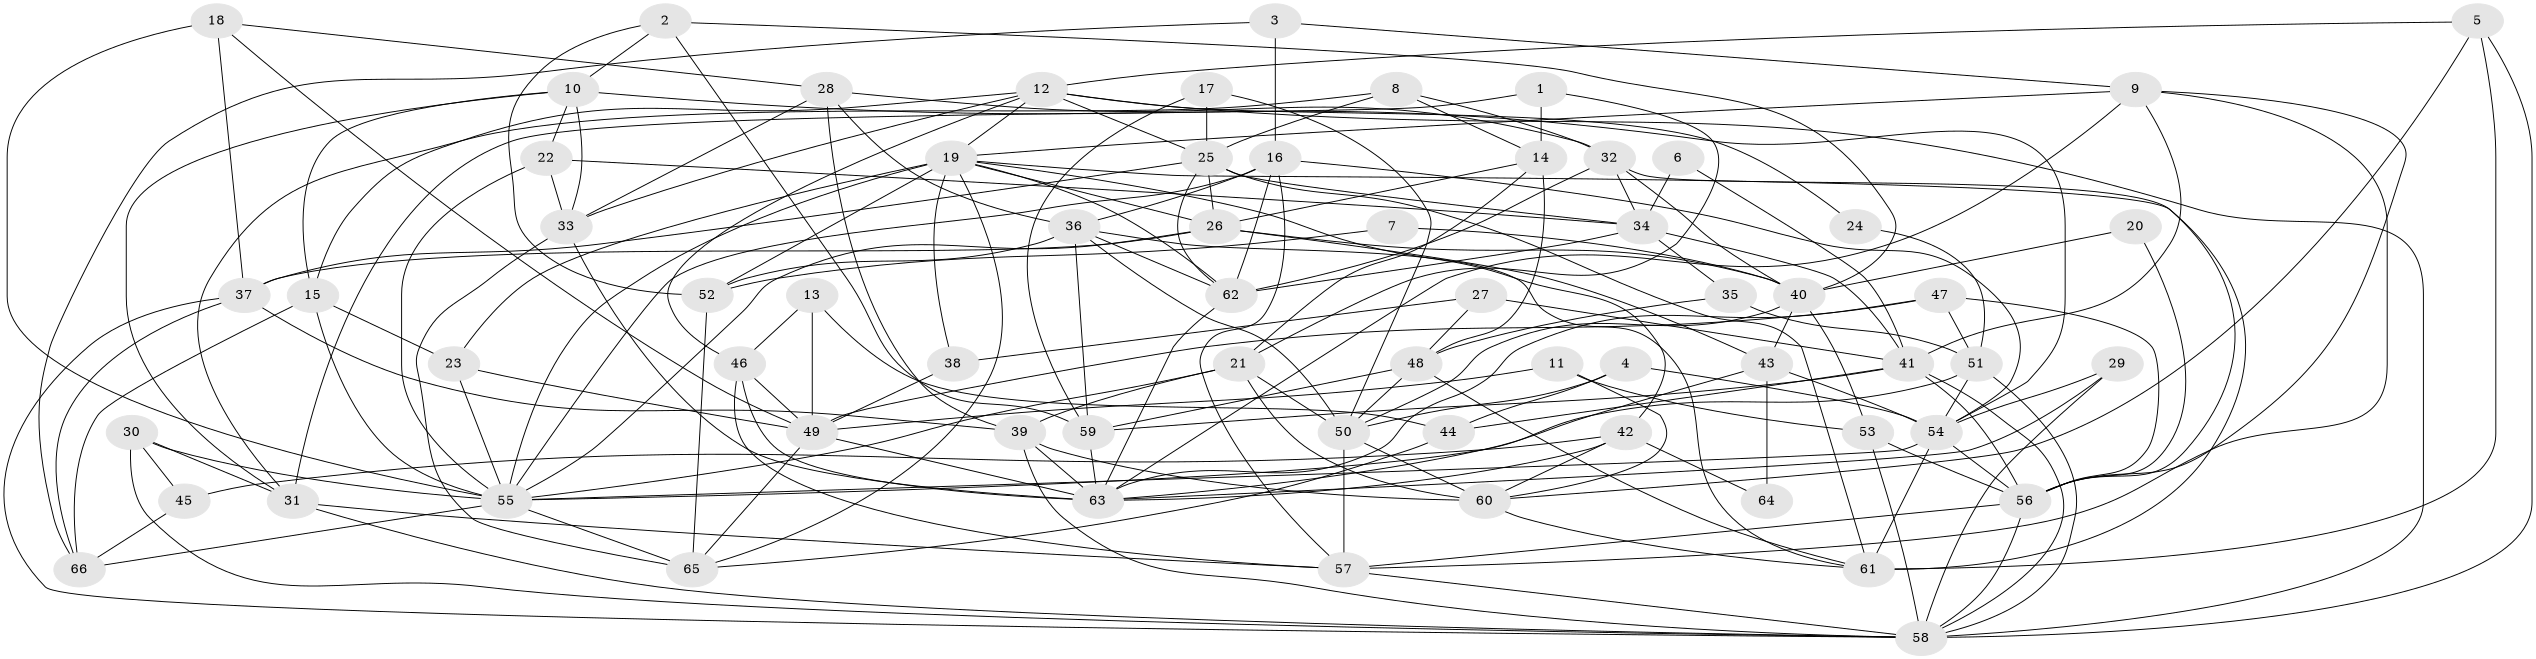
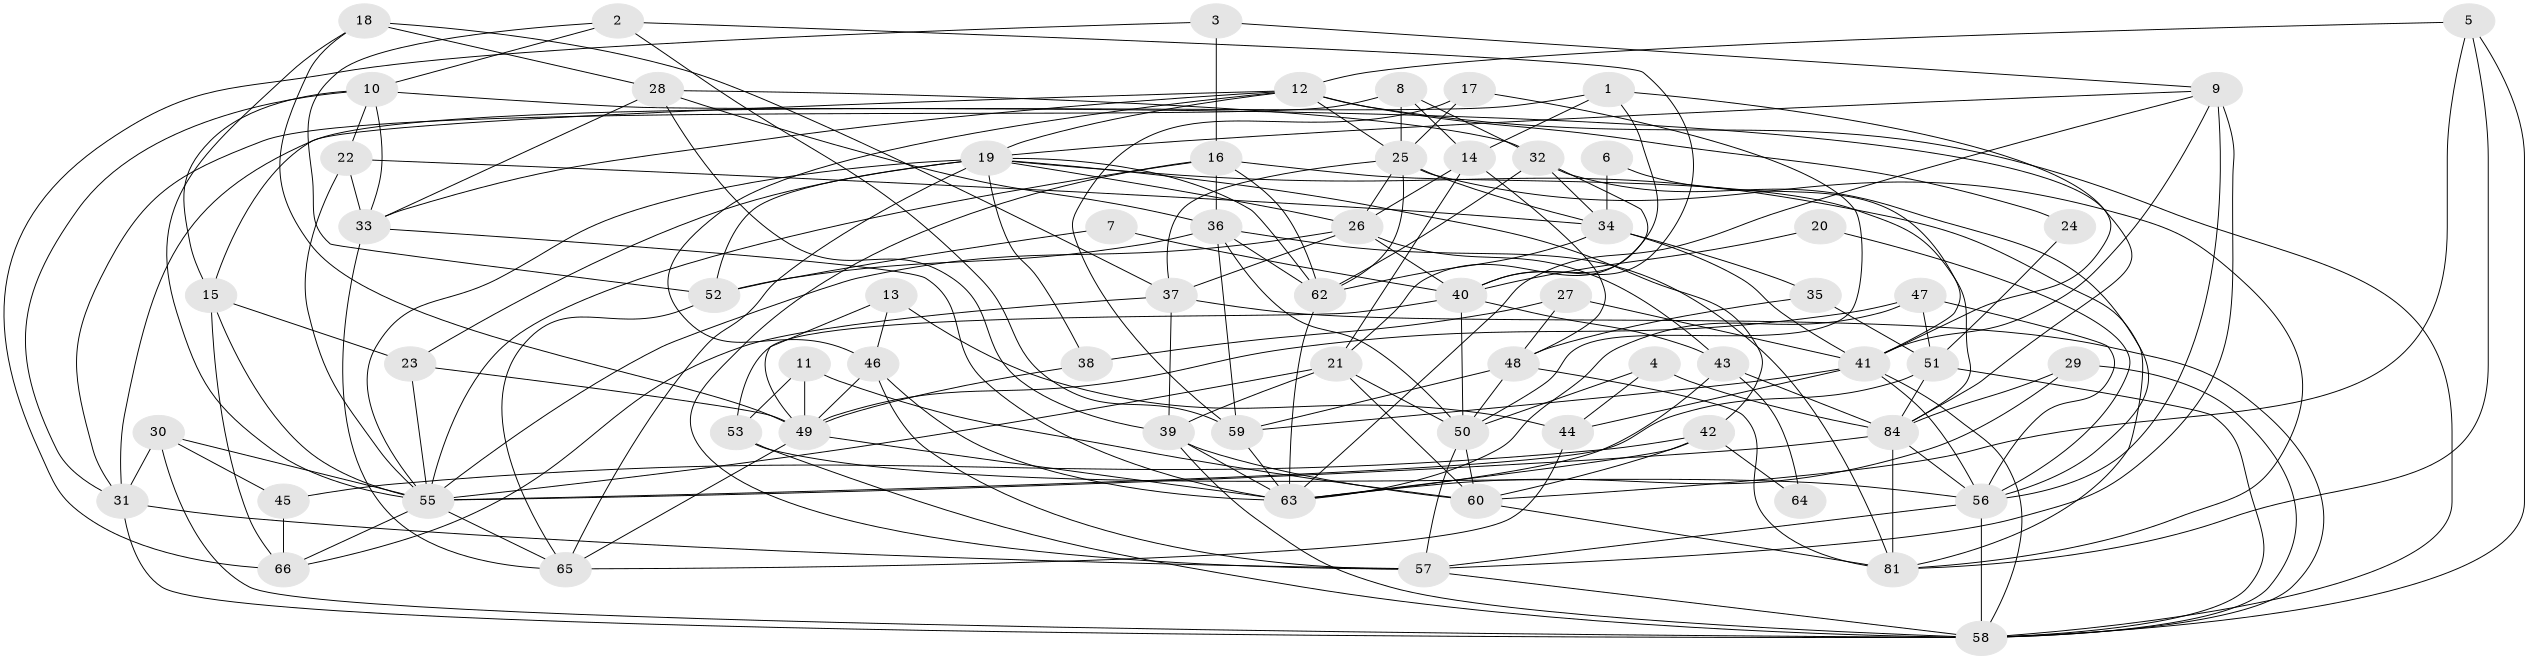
none -> (1942, 139)
(1937, 433) -> (1893, 433)
(1869, 570) -> (1893, 570)
